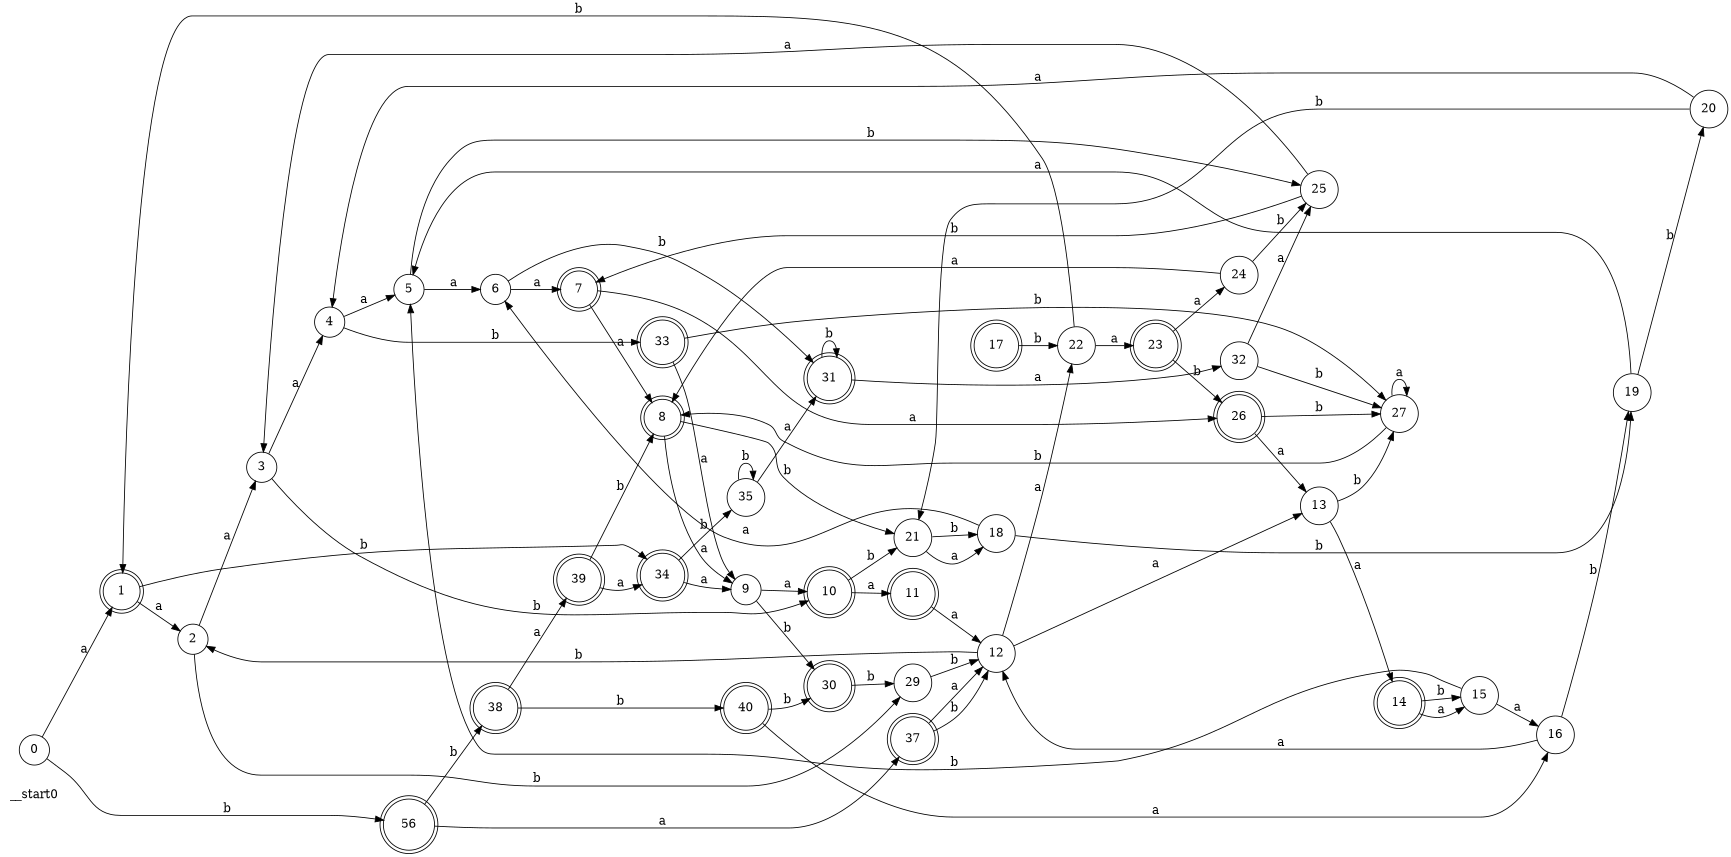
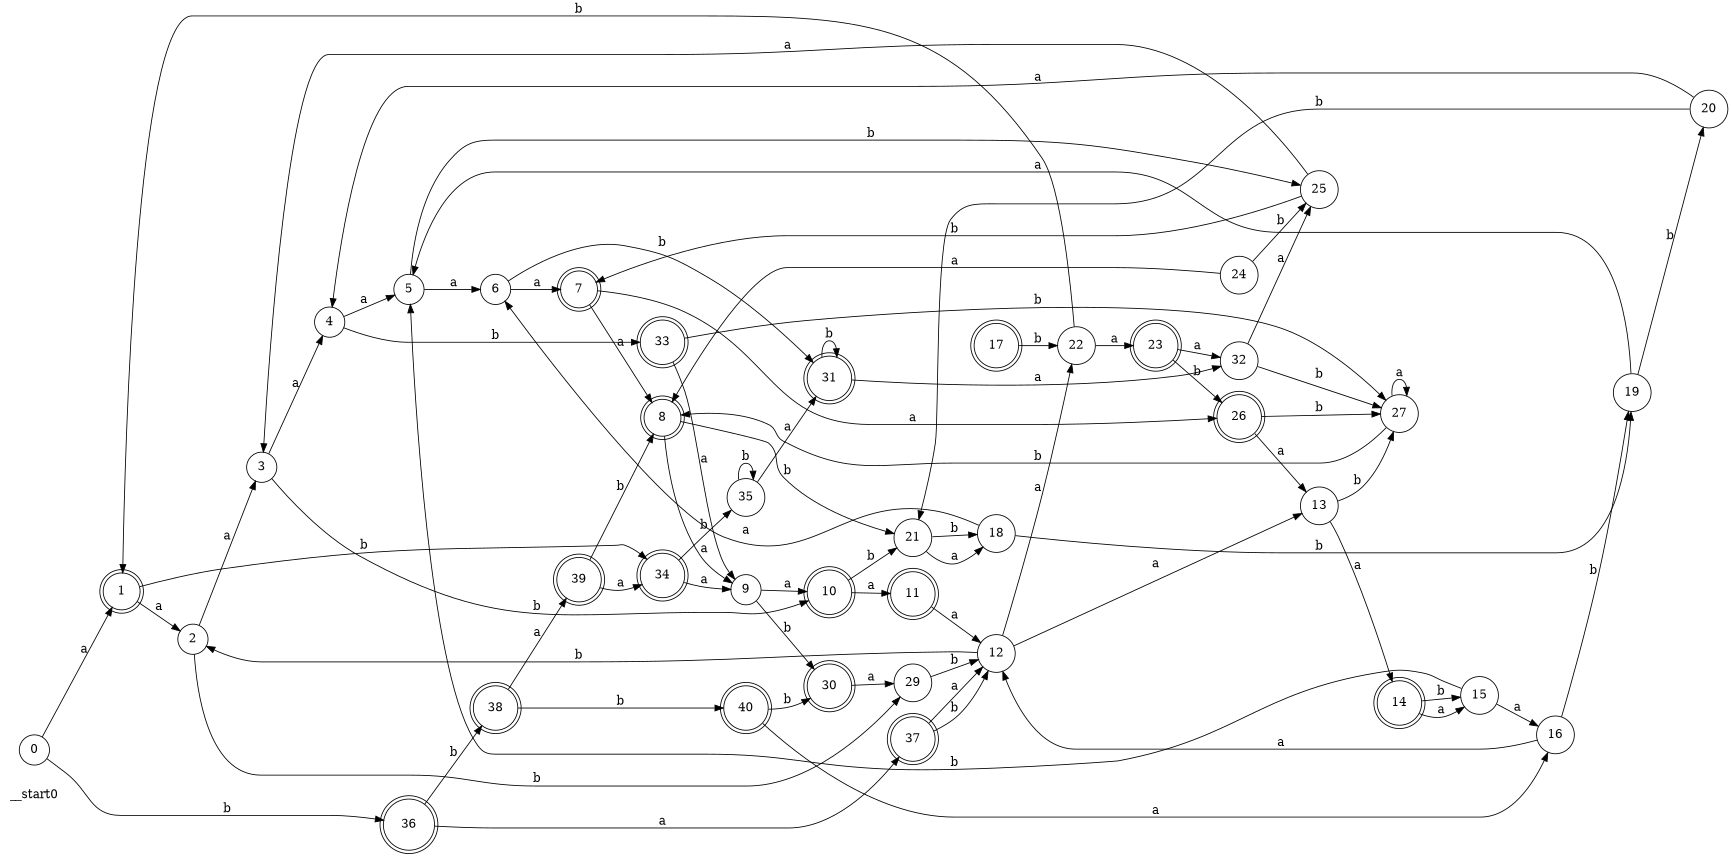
(1201, 307) -> (1195, 353)
(871, 677) -> (871, 677)
(409, 825) -> (409, 825)
